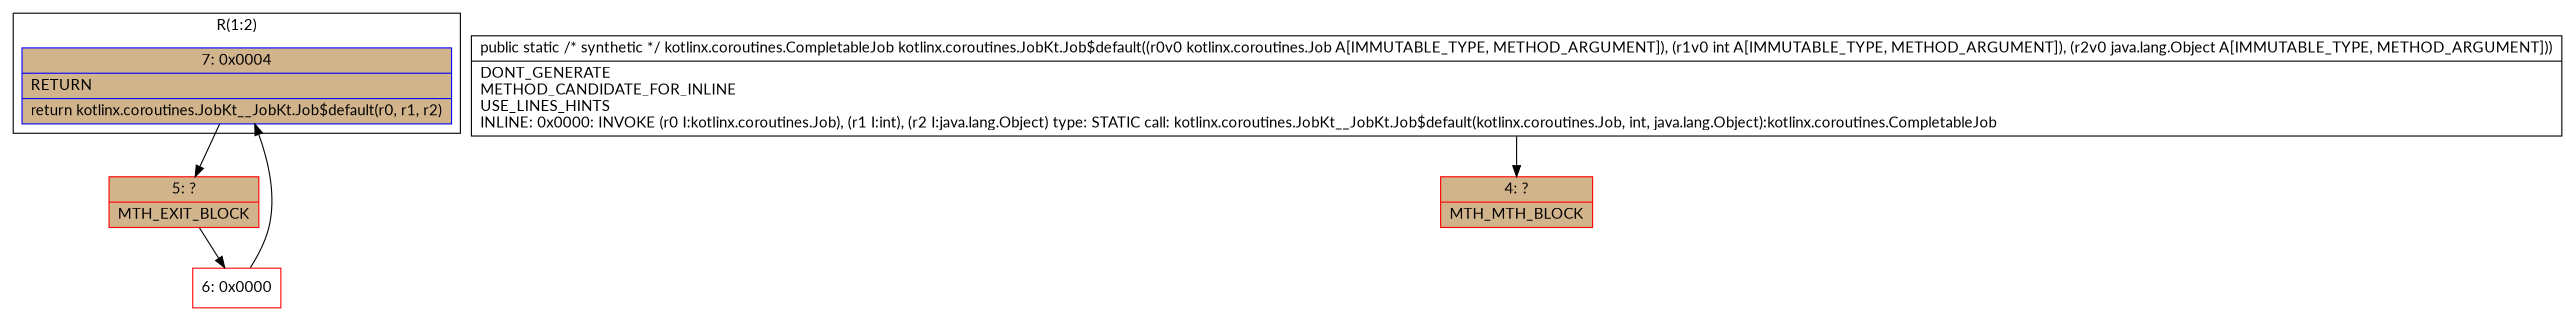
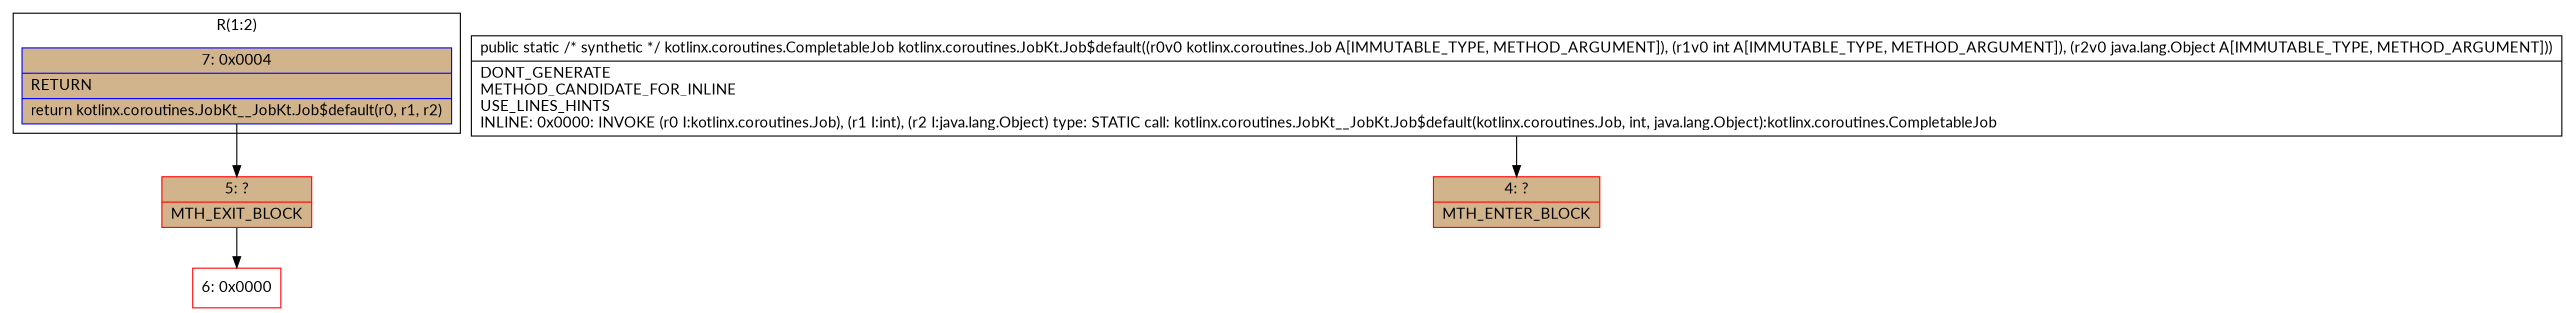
(272, 203) -> none
(1517, 214) -> (1517, 214)
